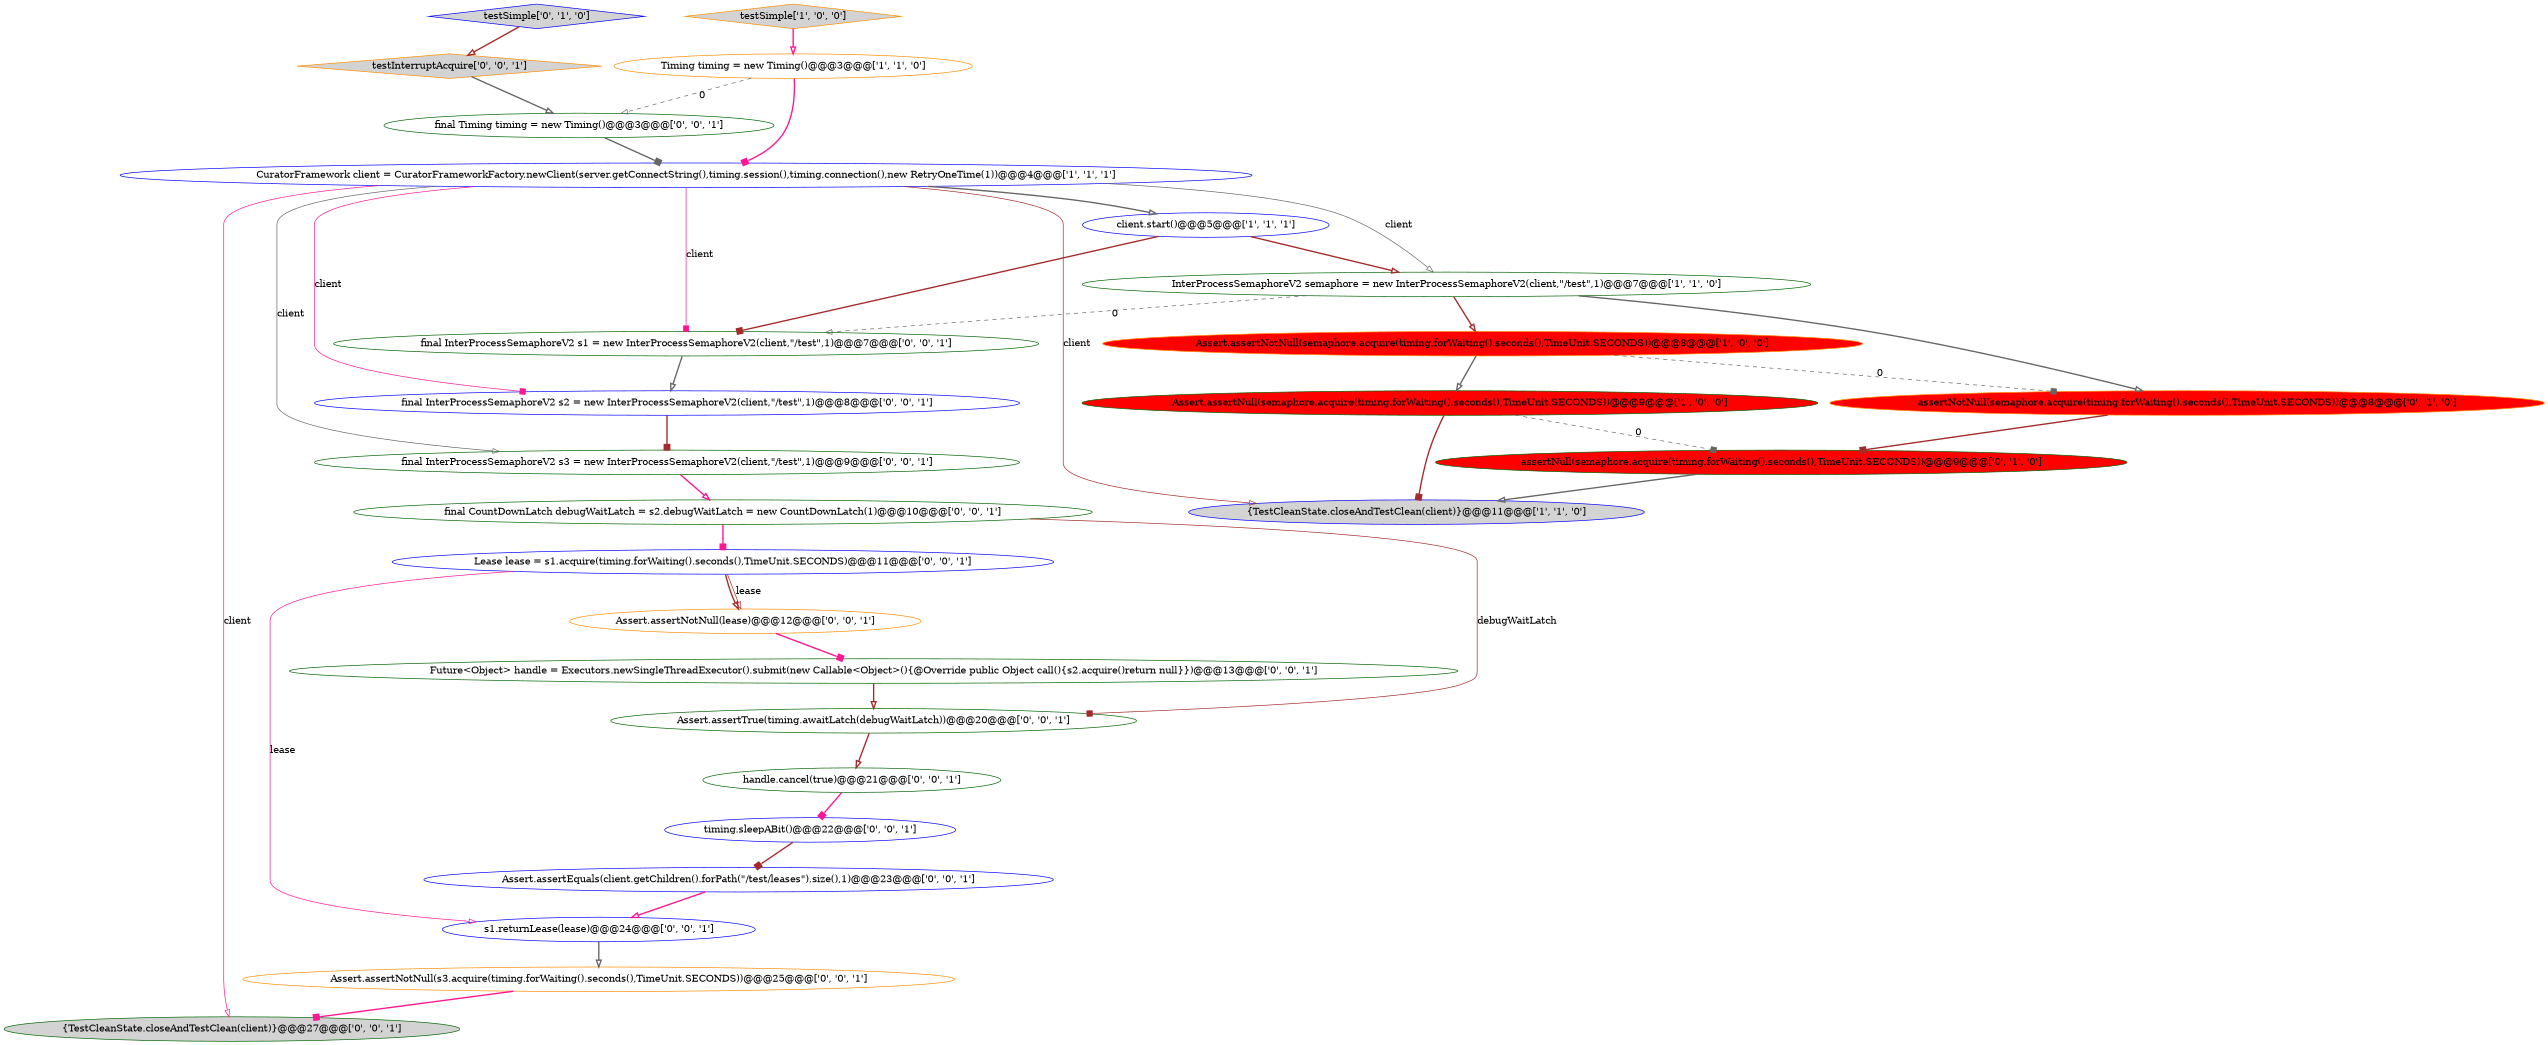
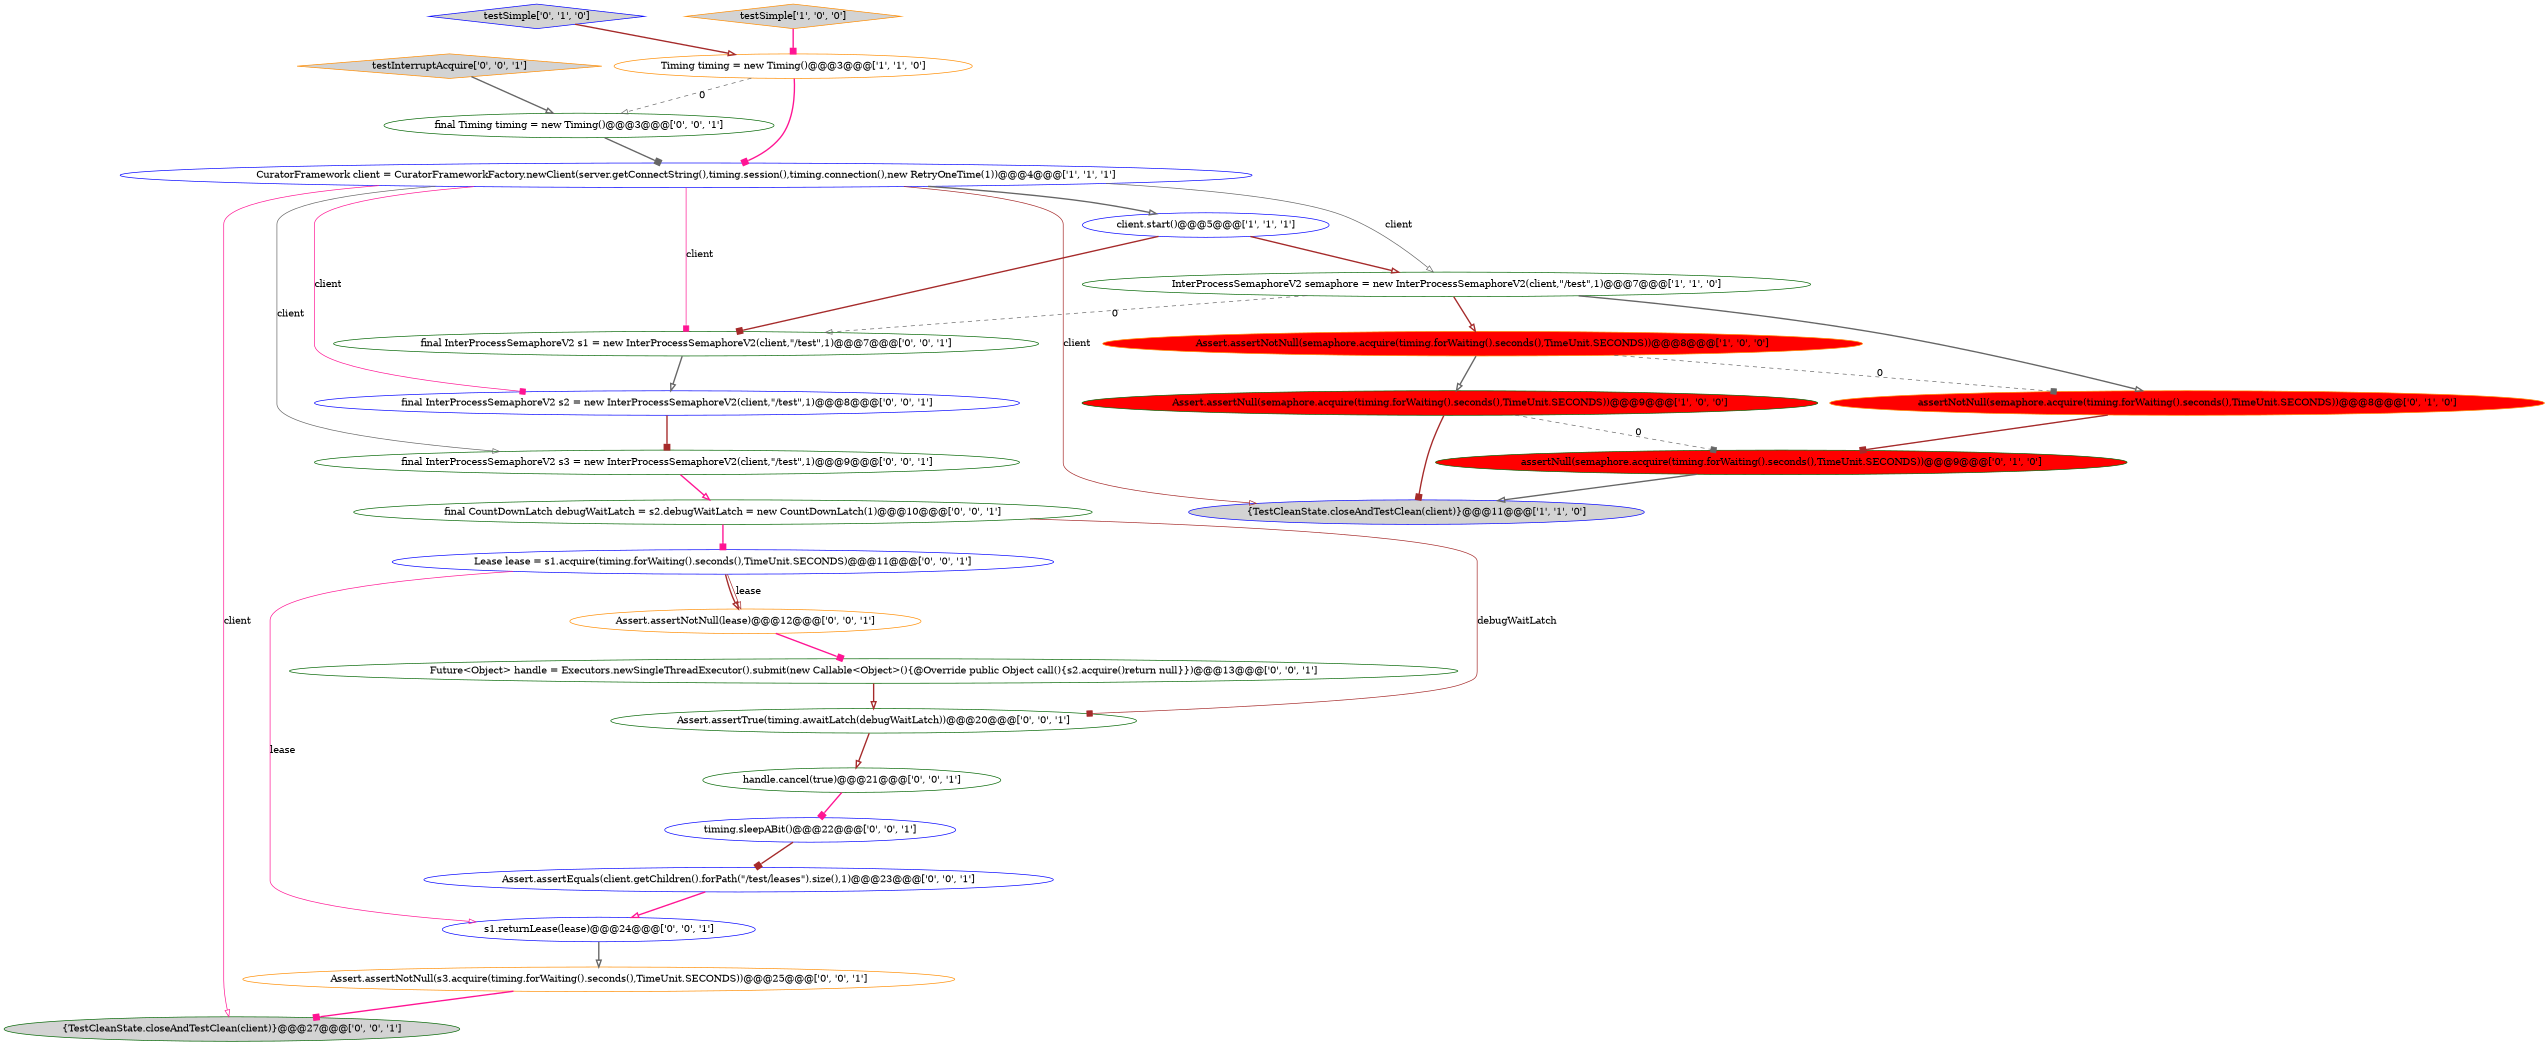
(793, 38) -> (793, 38)
(497, 39) -> (652, 39)
